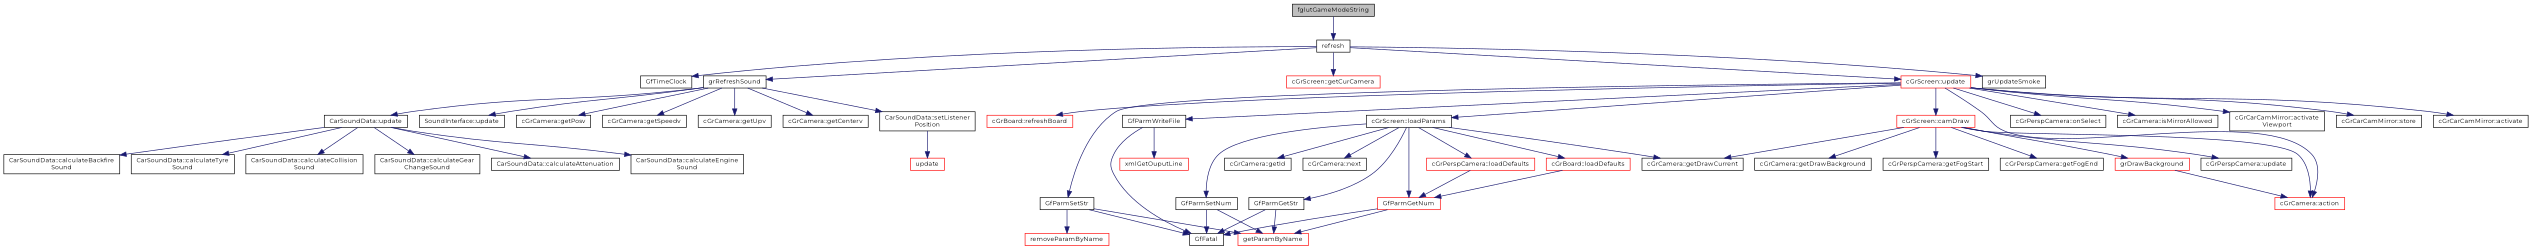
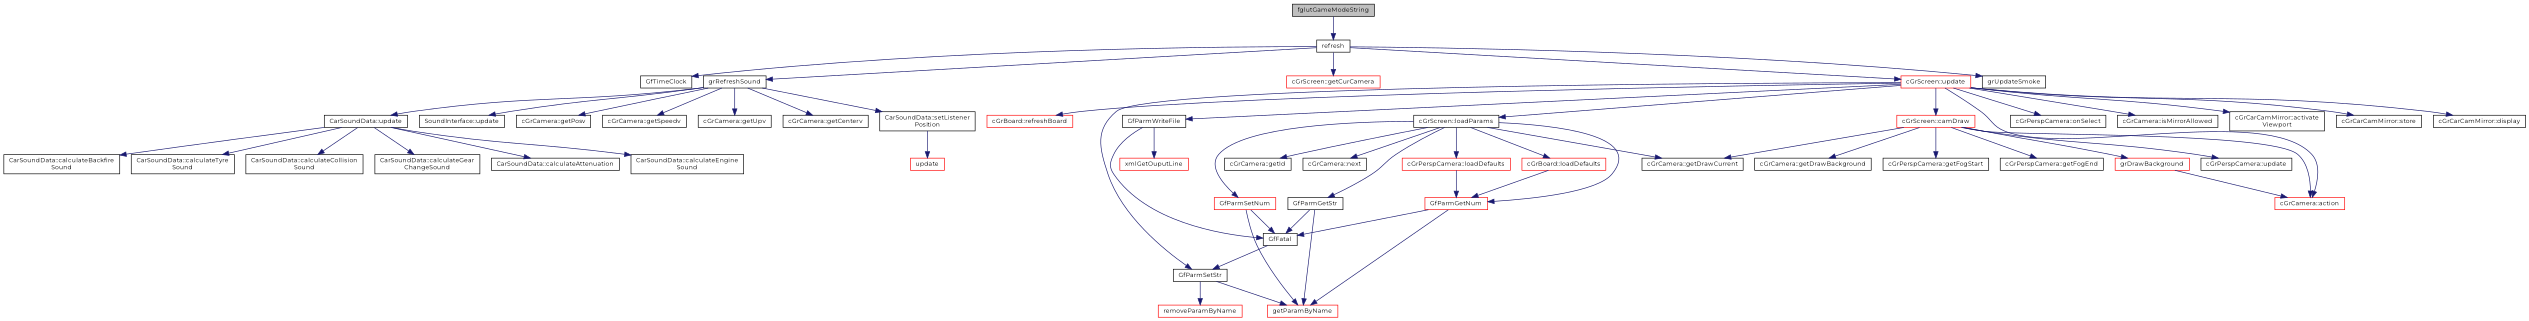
(2481, 121) -> (2479, 121)
(1207, 204) -> (1245, 204)
(1136, 221) -> (1243, 256)
